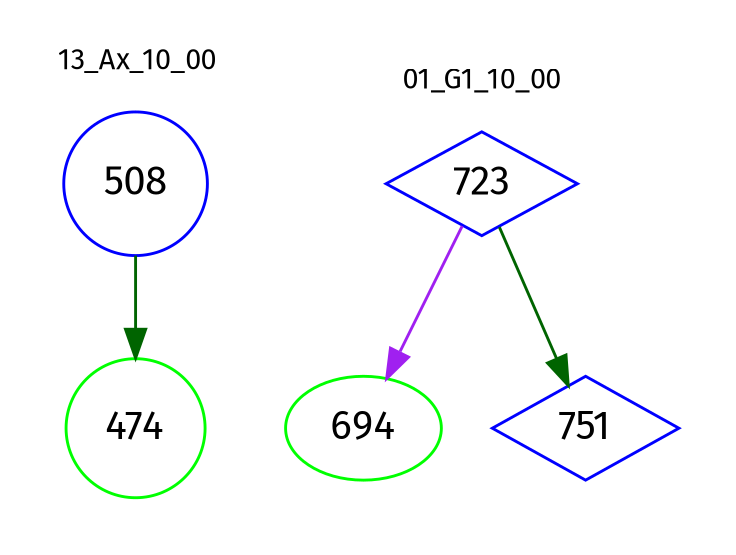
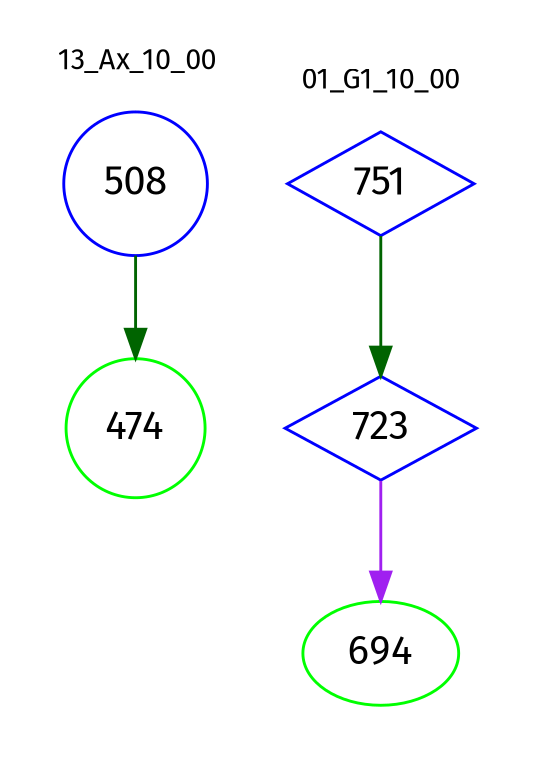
(528, 293) -> (381, 292)
